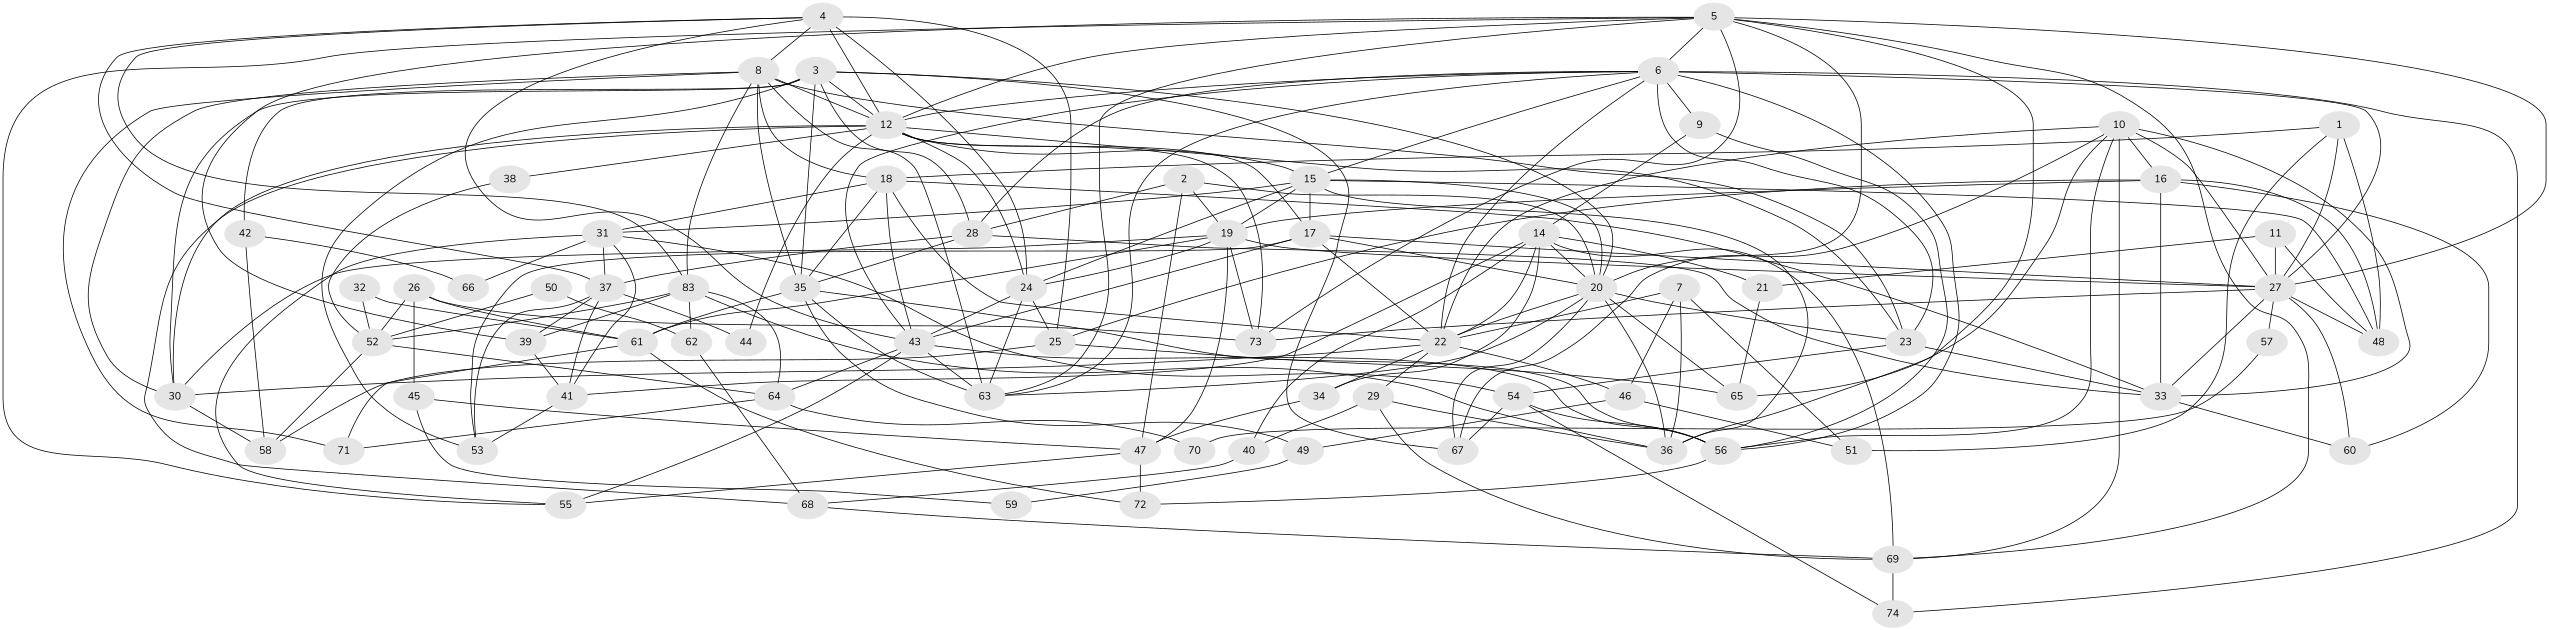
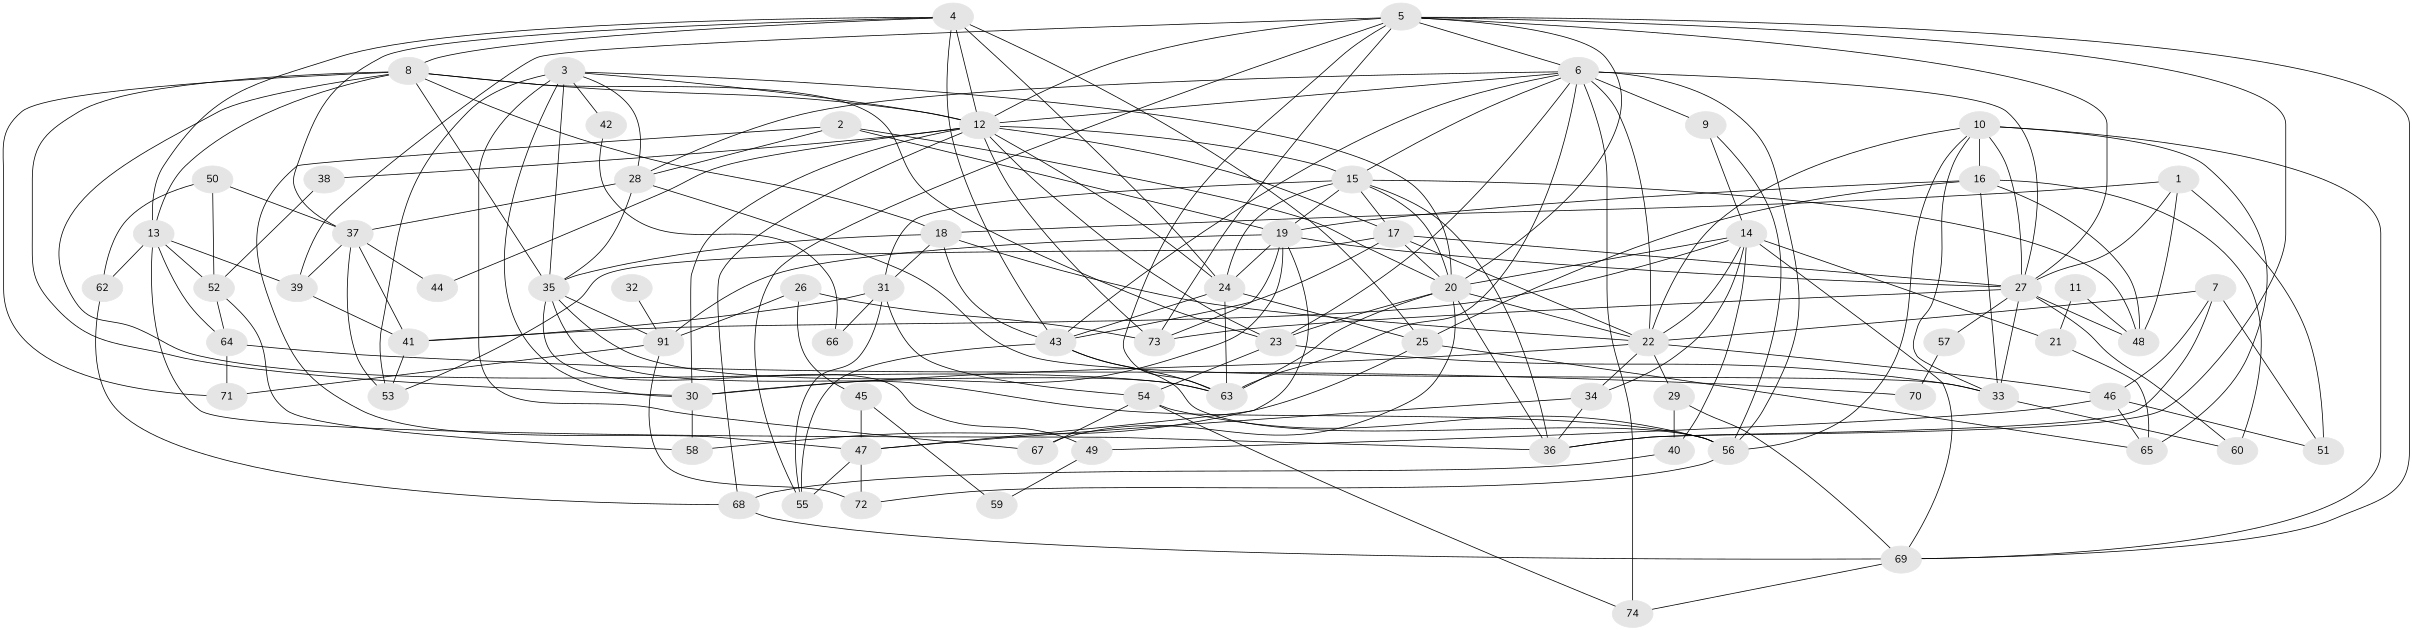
(1506, 215) -> none
(1813, 254) -> none
(2275, 261) -> none
(604, 266) -> (283, 207)
(689, 288) -> (154, 234)
(394, 314) -> none
(367, 317) -> none
(637, 342) -> (664, 342)
(1667, 342) -> (2129, 424)
(255, 347) -> none
(860, 364) -> none
(1500, 423) -> (1570, 424)
